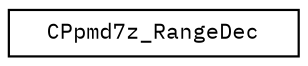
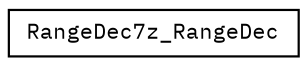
(154, 33) -> (154, 33)
